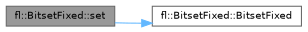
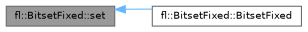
(128, 23) -> (139, 9)
